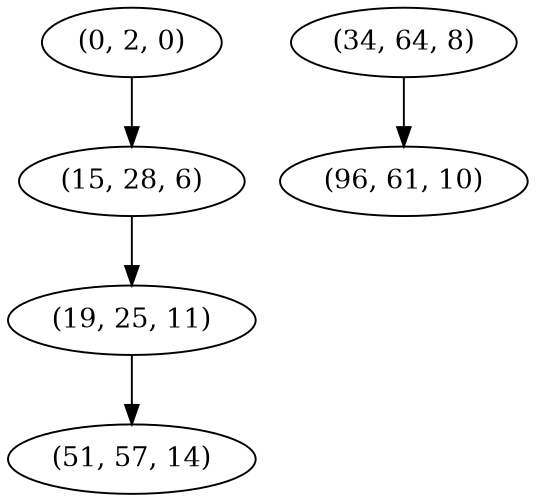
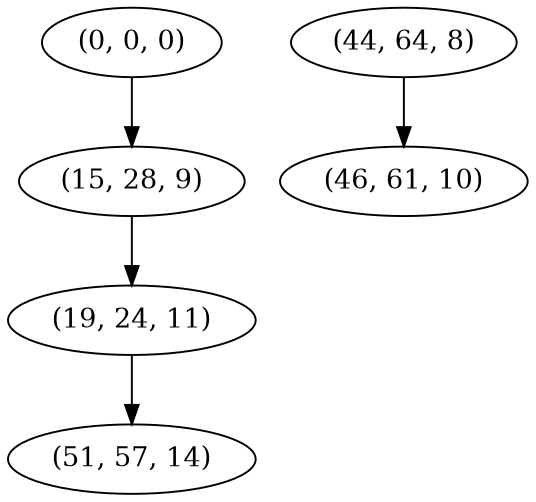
(132, 42) -> (132, 42)
(404, 42) -> (404, 42)
(132, 181) -> (132, 181)
(404, 181) -> (404, 181)
(132, 320) -> (132, 320)
